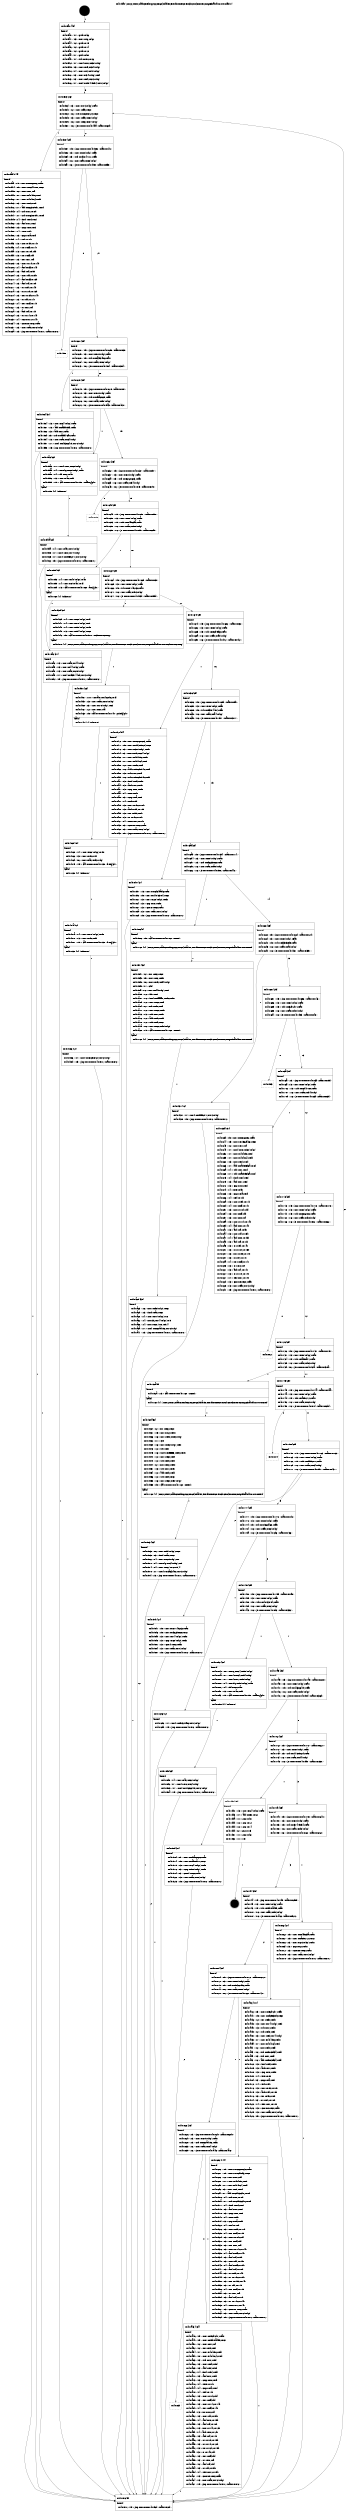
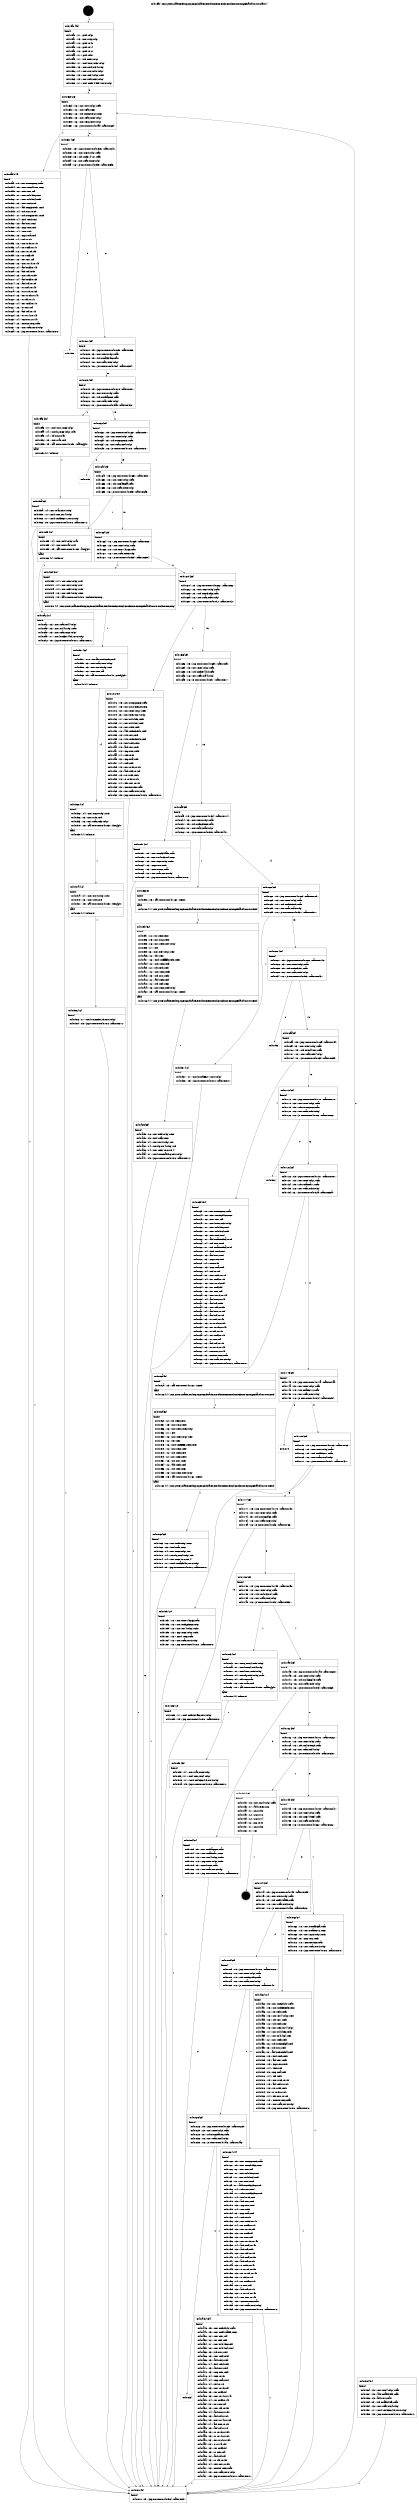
(64, 389) -> none
(100, 783) -> (100, 745)
(235, 1598) -> (233, 1590)
none -> (150, 1900)
